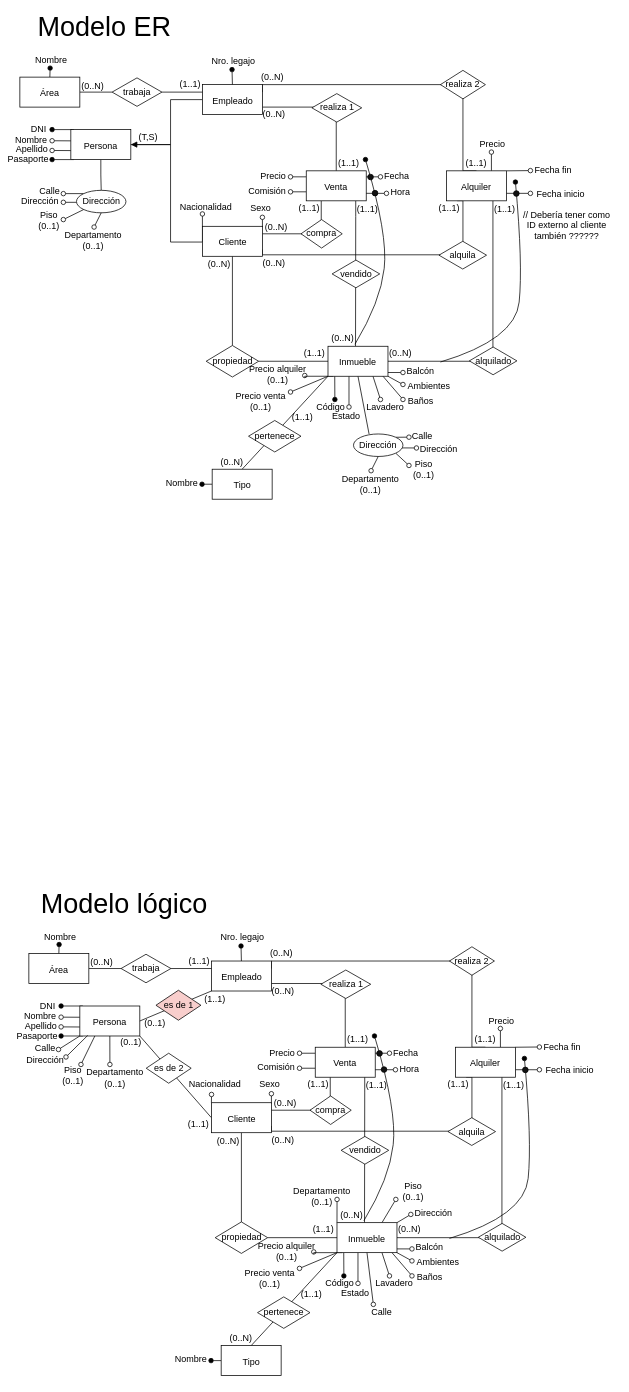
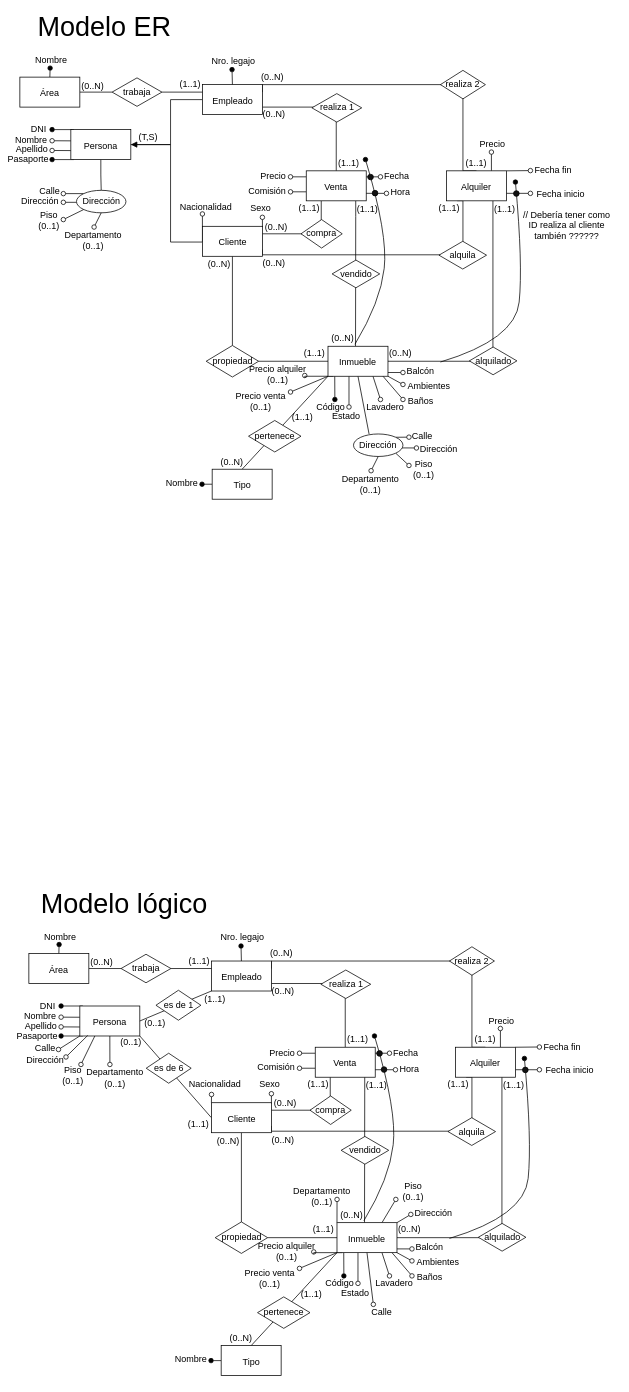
(567, 225) -> (567, 225)
(179, 1005) -> (179, 1005)
(169, 1068) -> (169, 1068)
